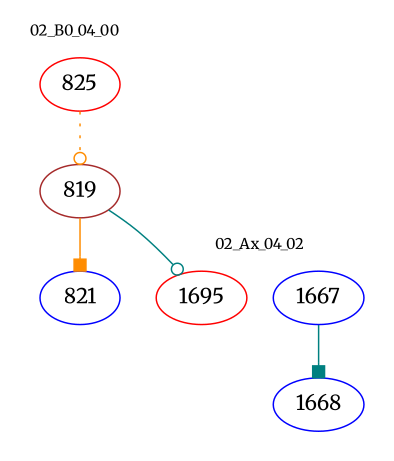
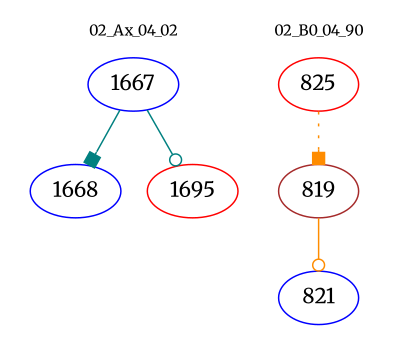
(75, 32) -> (319, 32)
(80, 132) -> (319, 131)
(80, 237) -> (319, 239)
(153, 245) -> (160, 132)
